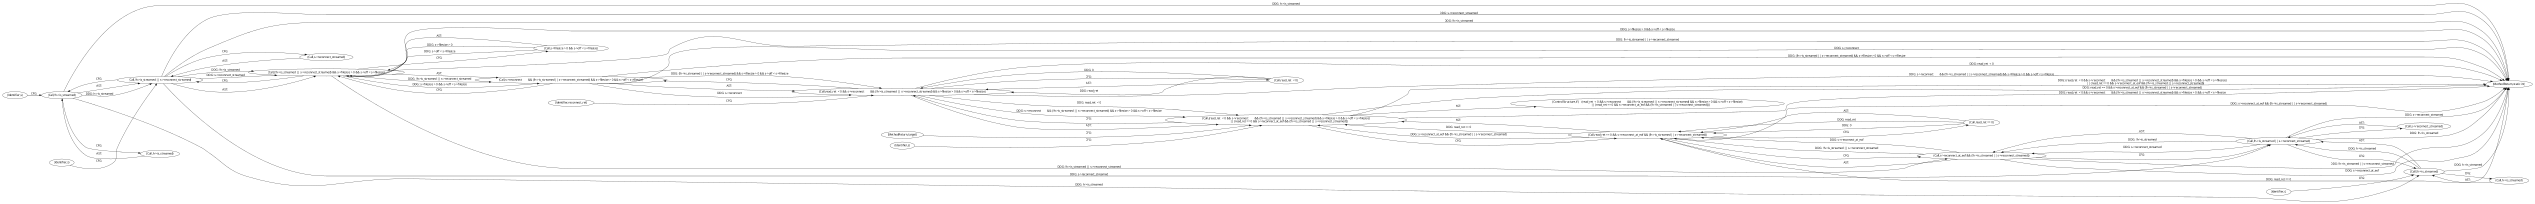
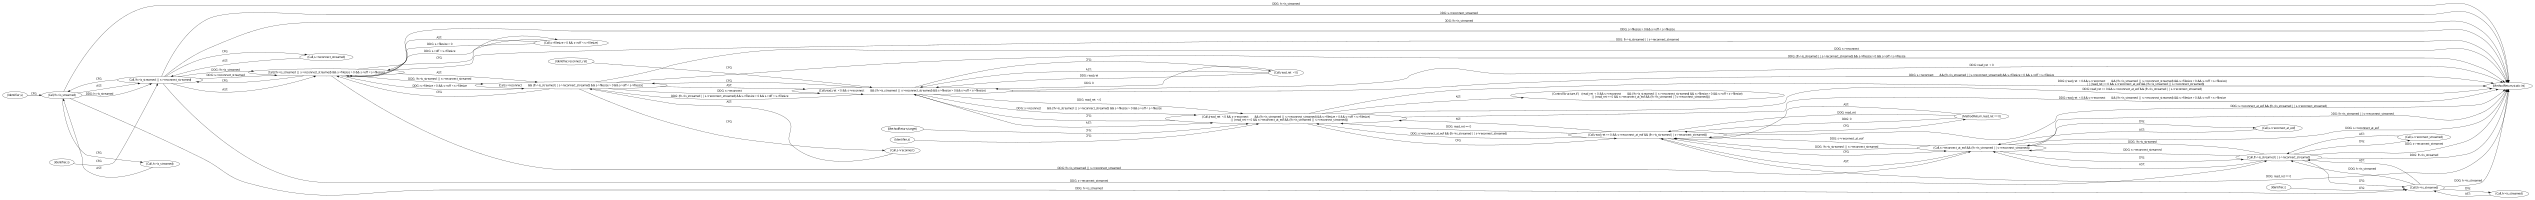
(1982, 123) -> (1982, 116)
none -> (2279, 128)
none -> (902, 151)
